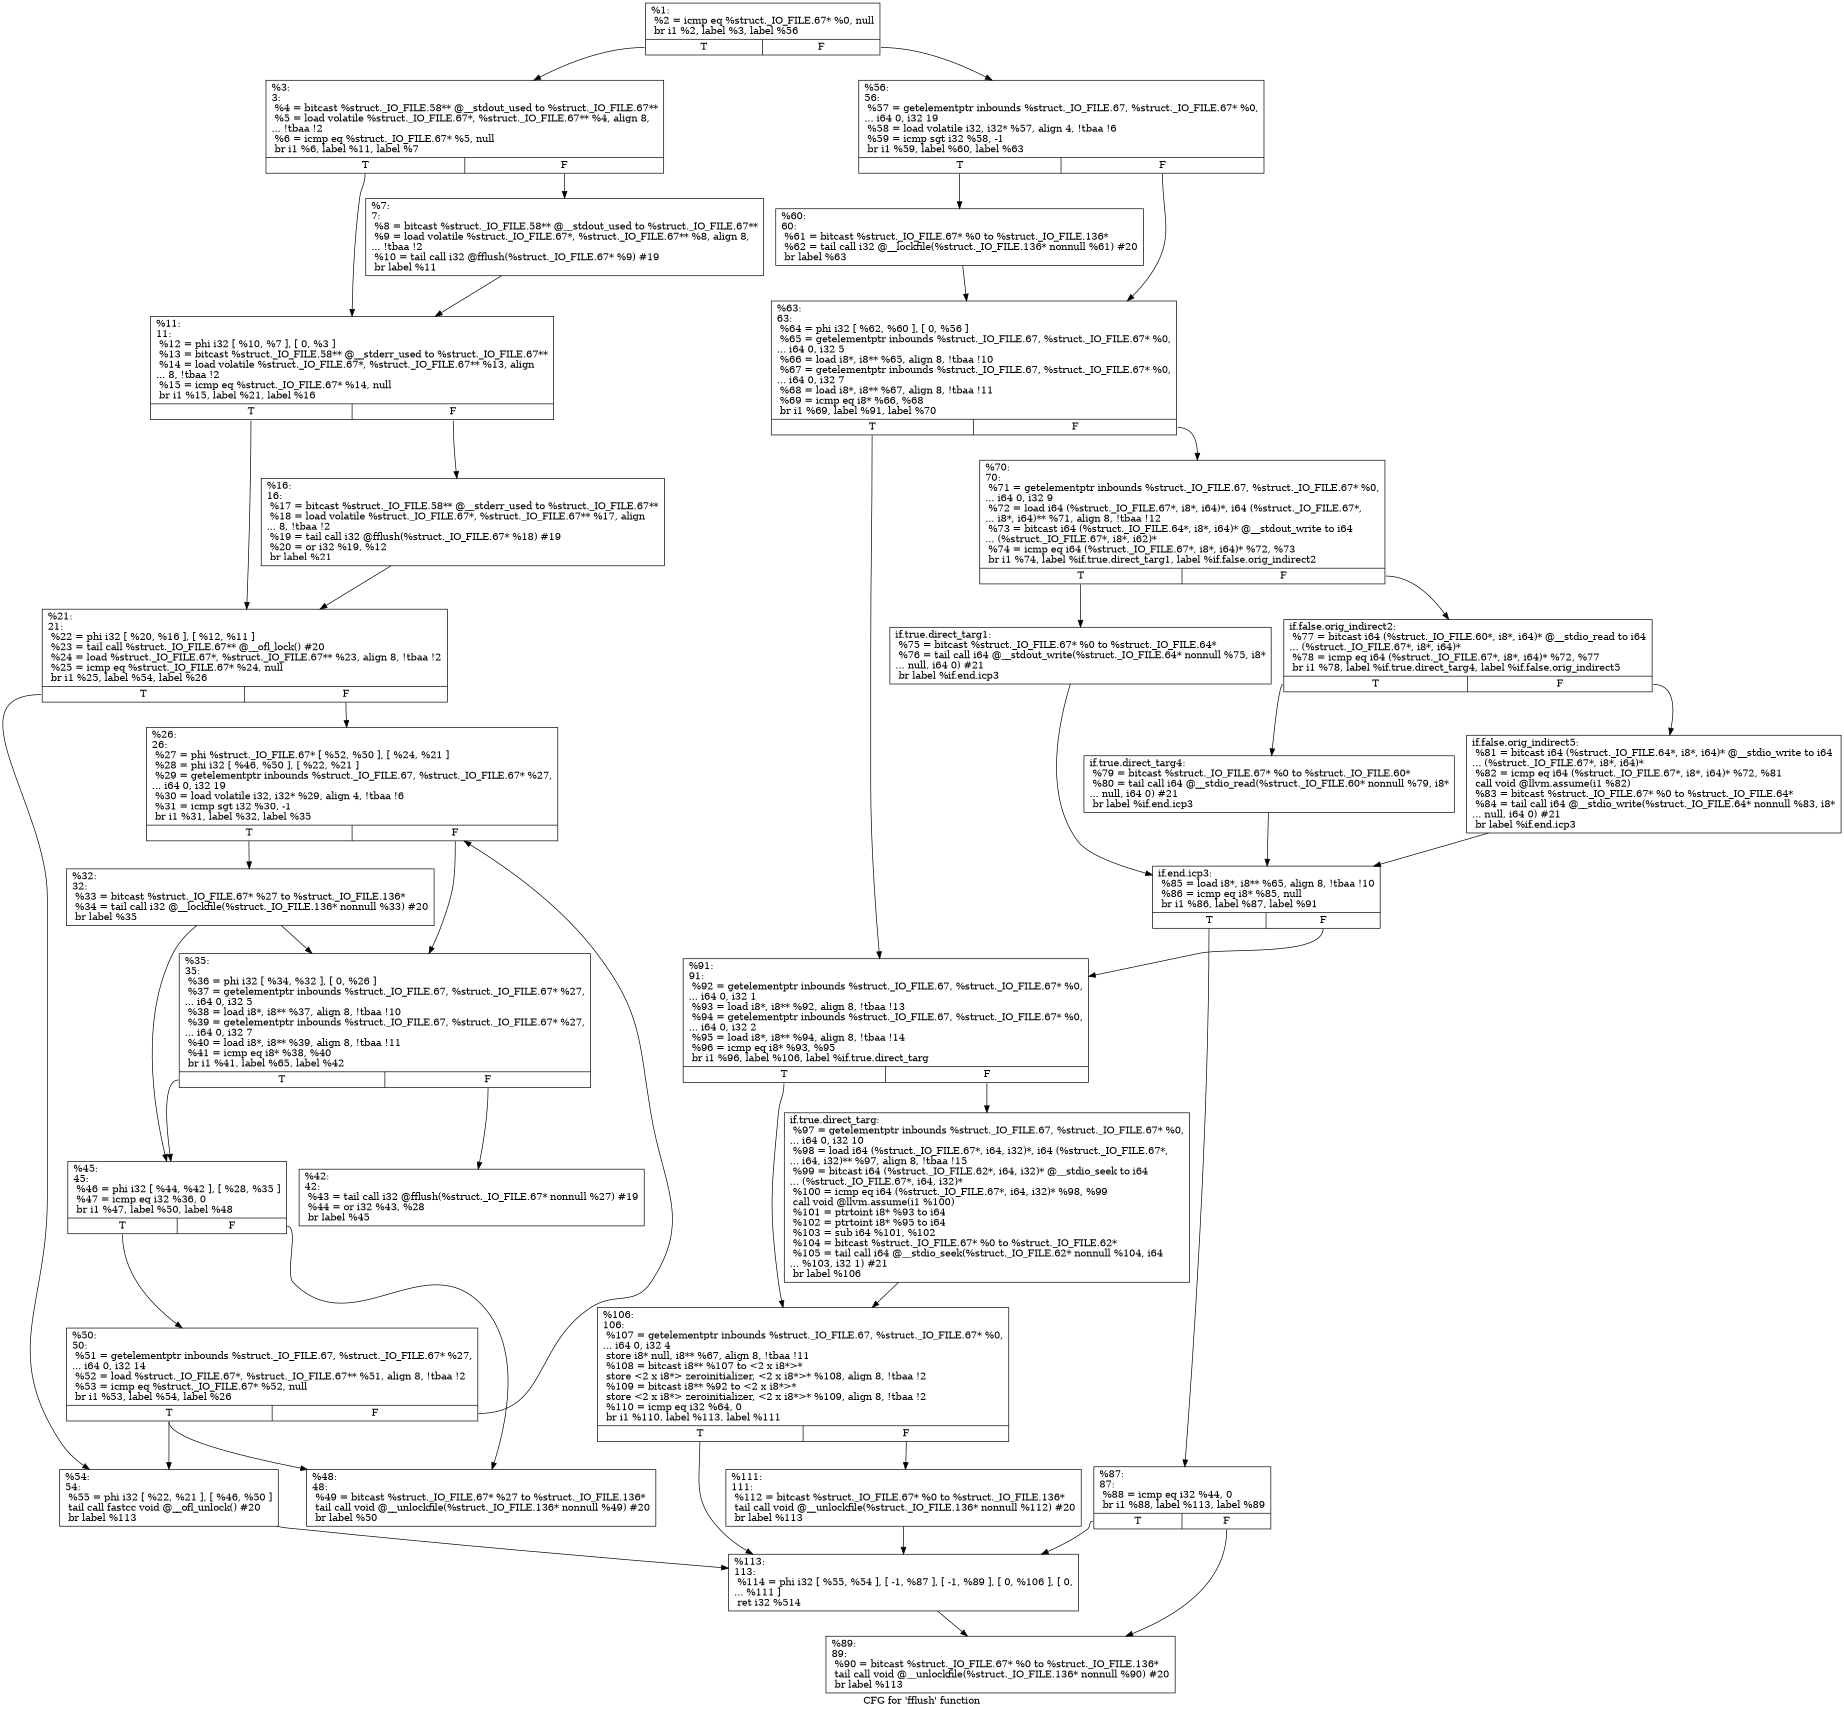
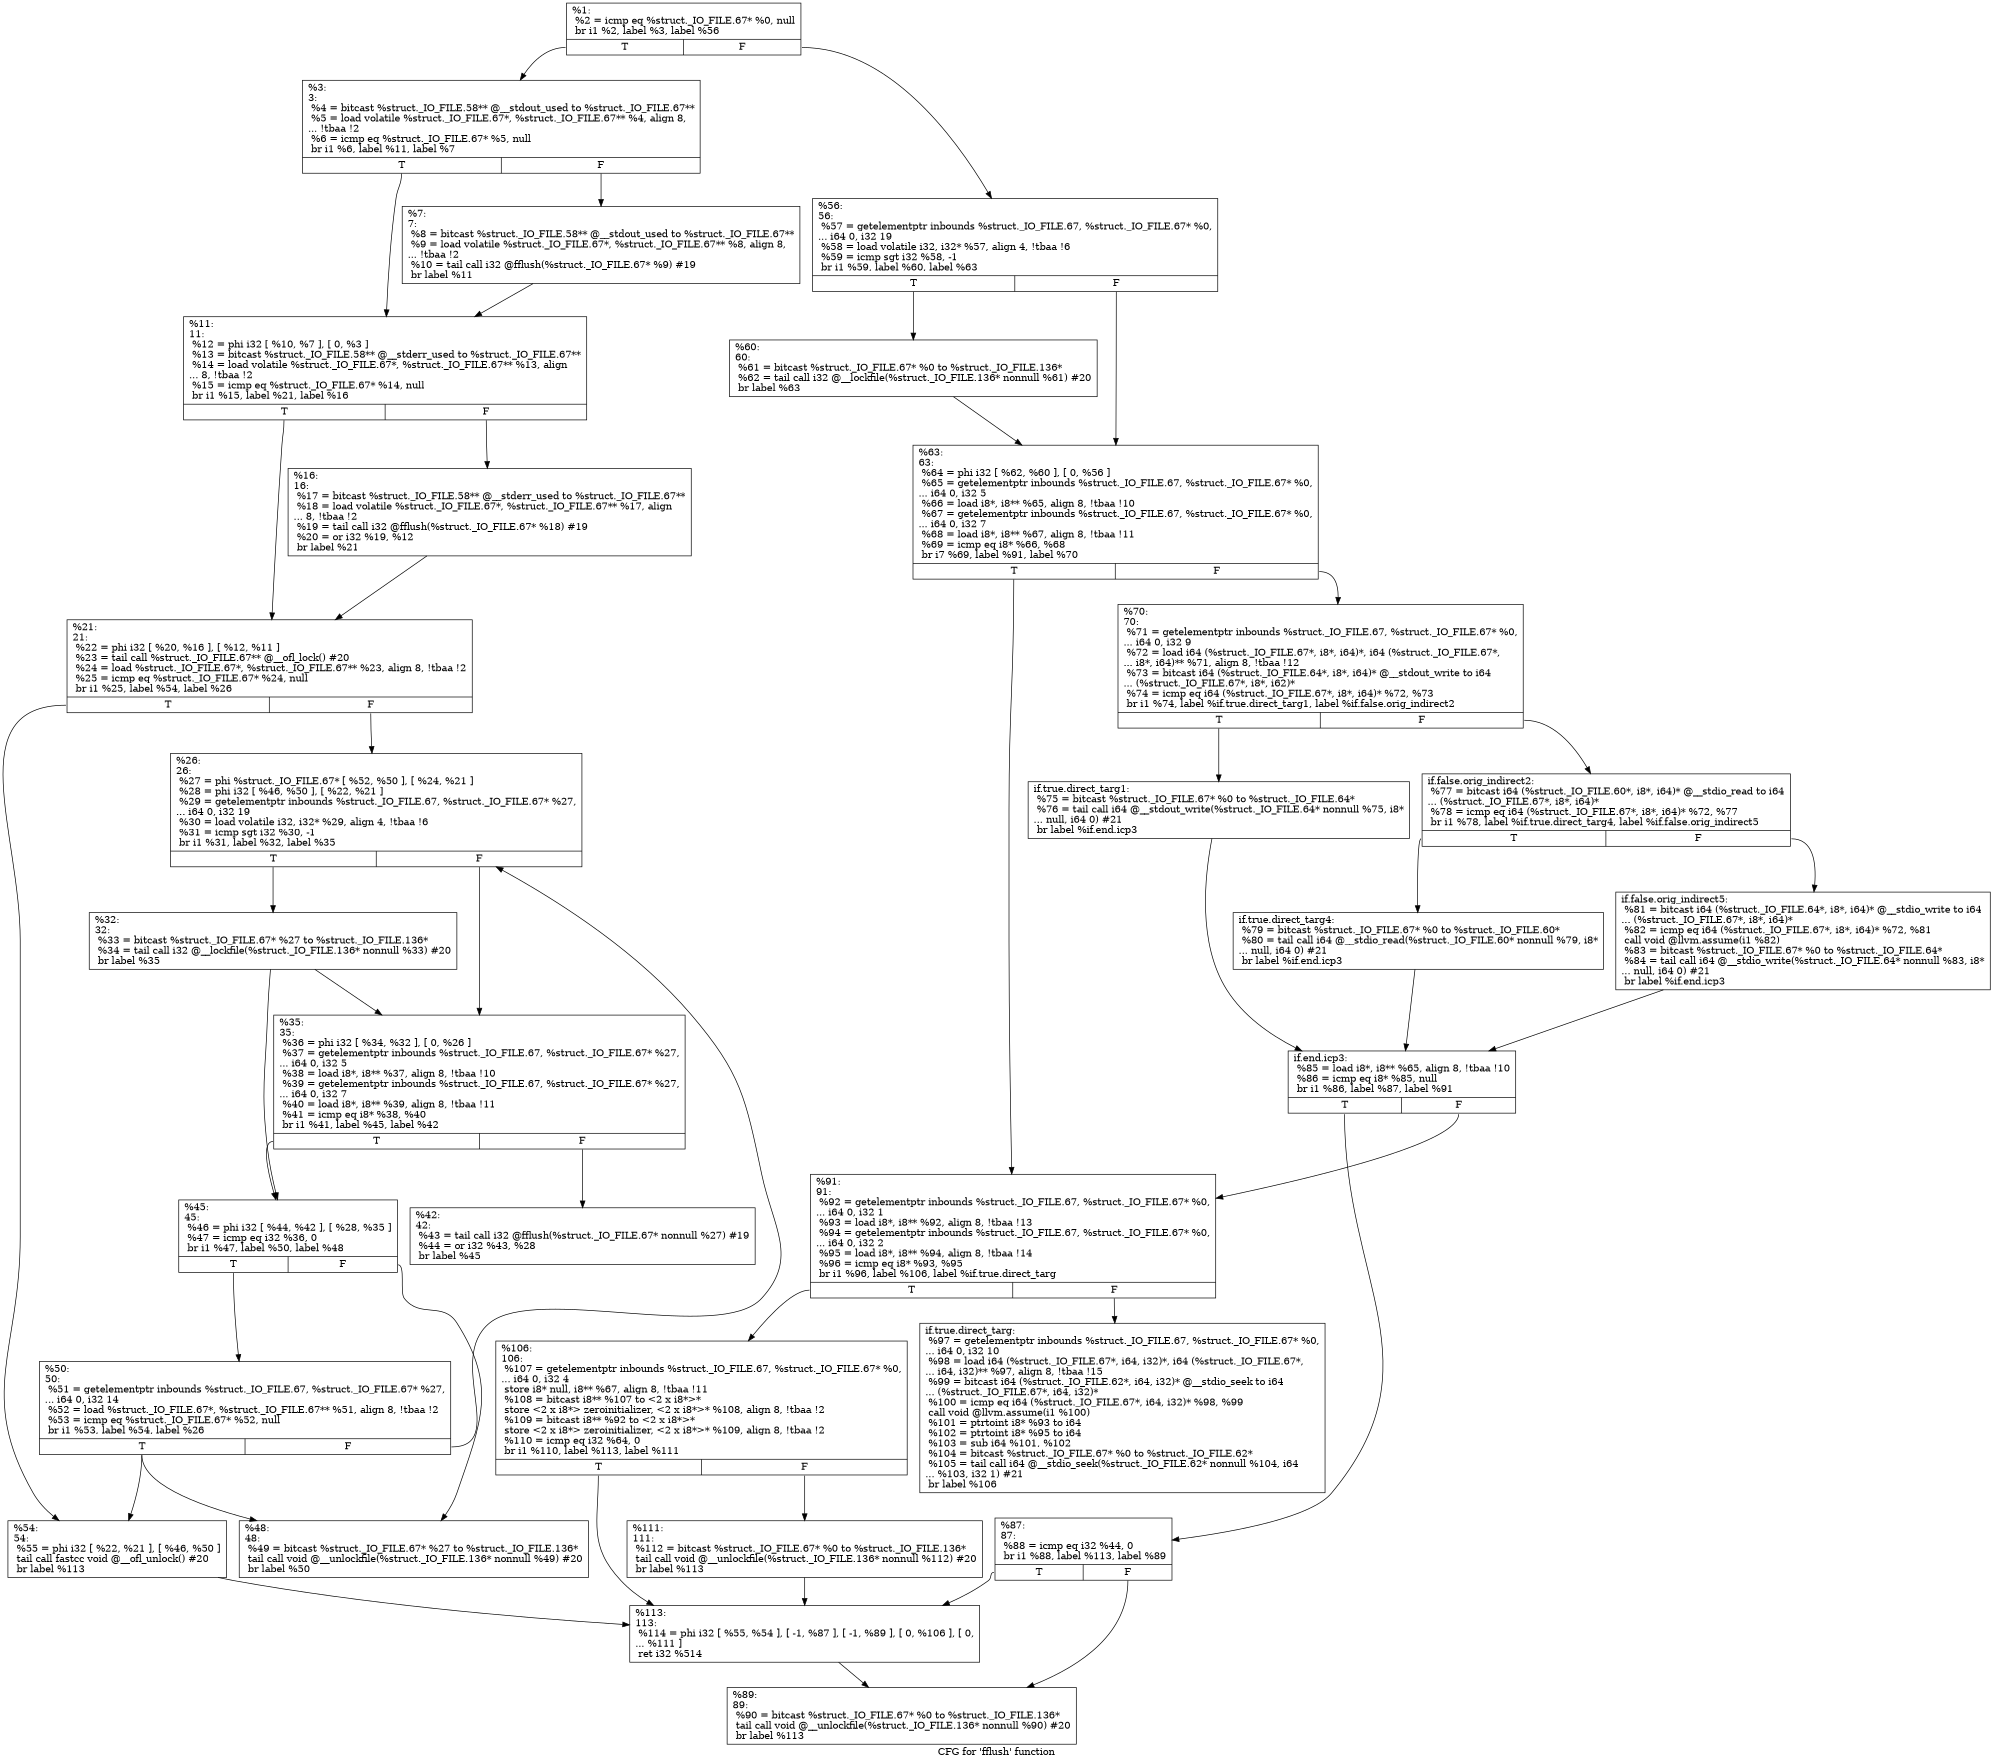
(857, 411) -> (998, 555)
(265, 1064) -> (359, 1125)
(888, 1293) -> none
